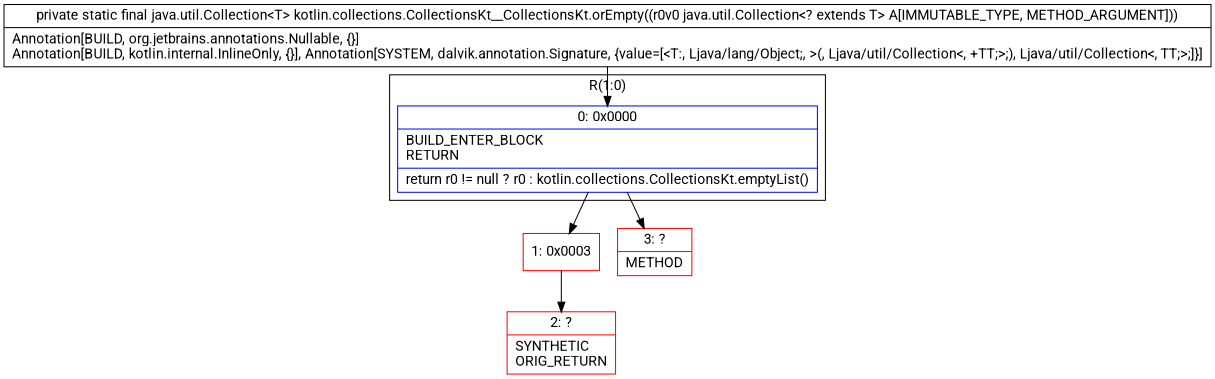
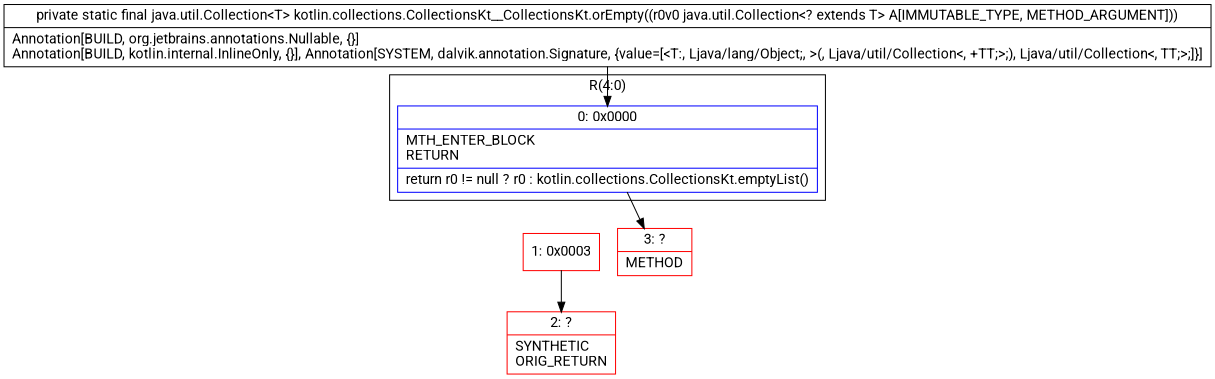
(608, 86) -> (608, 86)
(475, 141) -> (471, 141)
(581, 208) -> none
